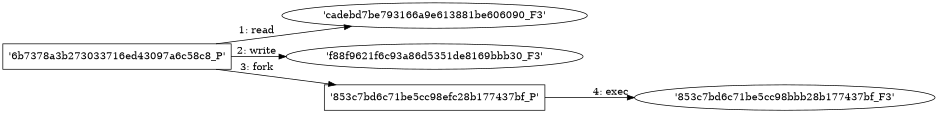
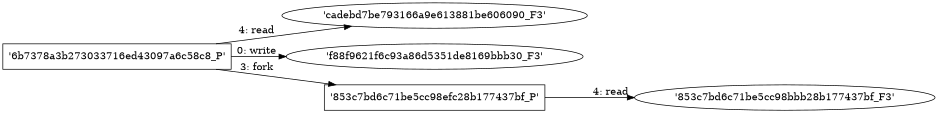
(257, 31) -> (257, 31)
(257, 51) -> (257, 51)
(611, 92) -> (611, 92)
